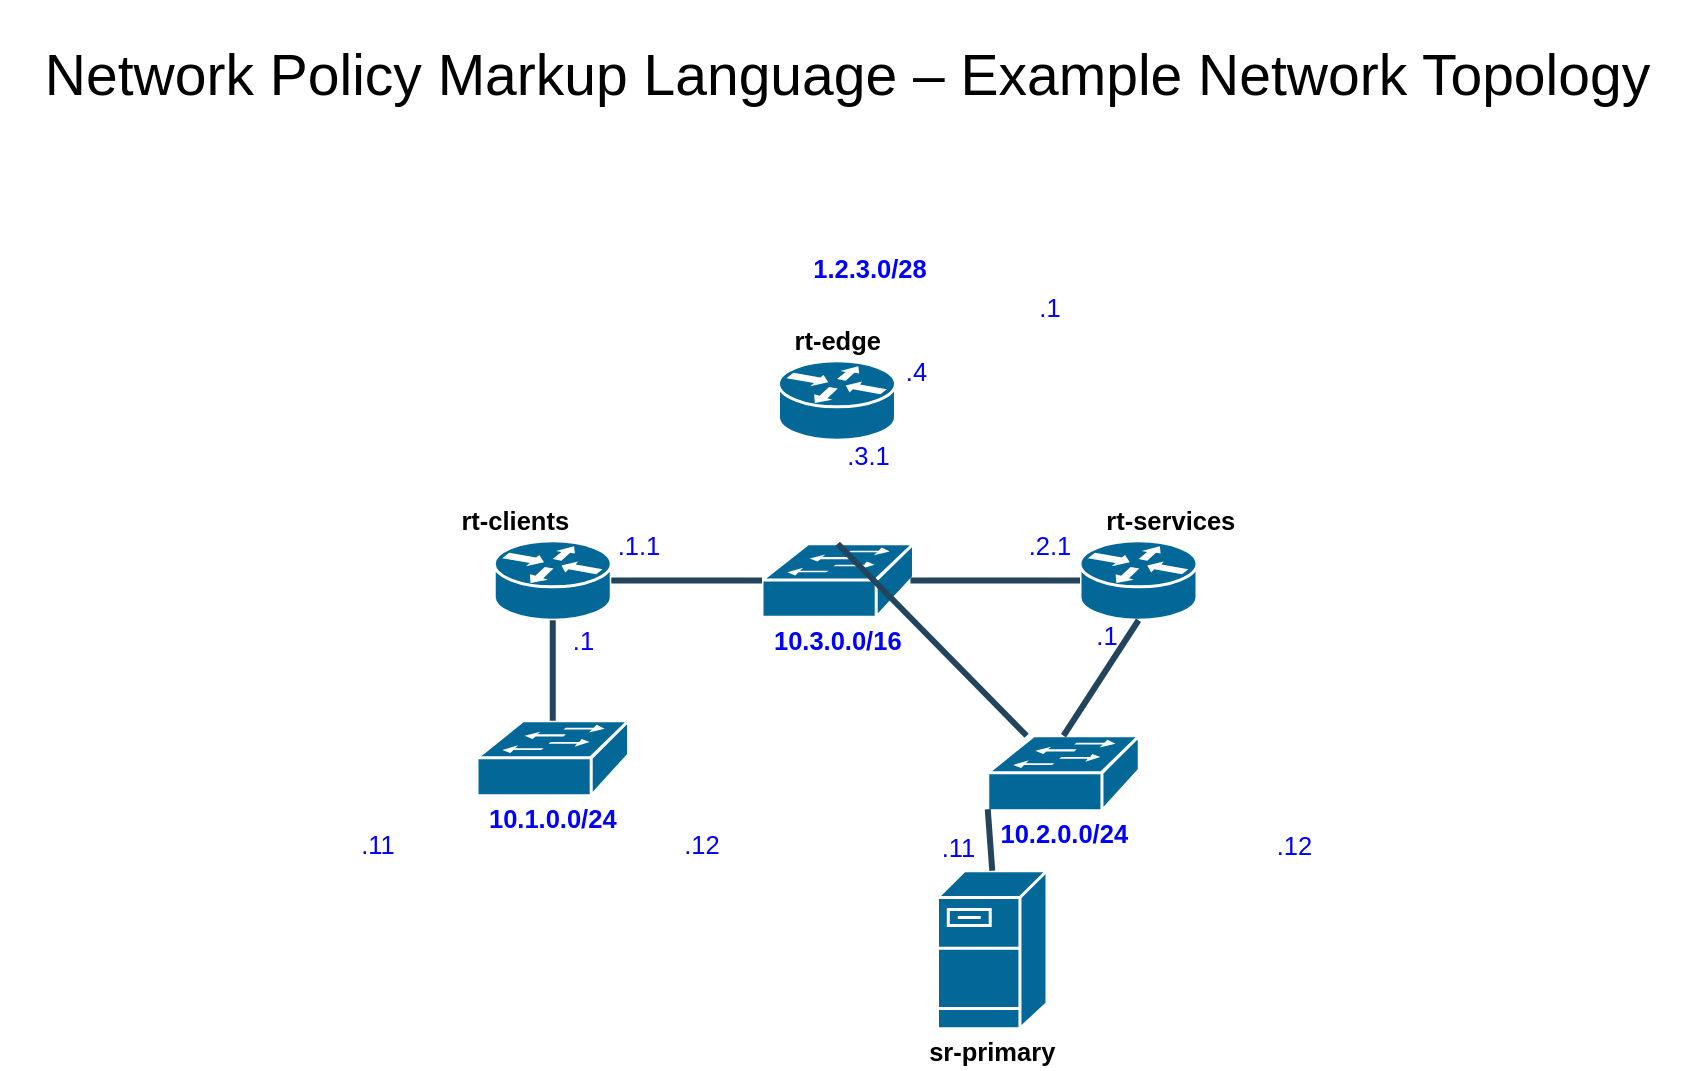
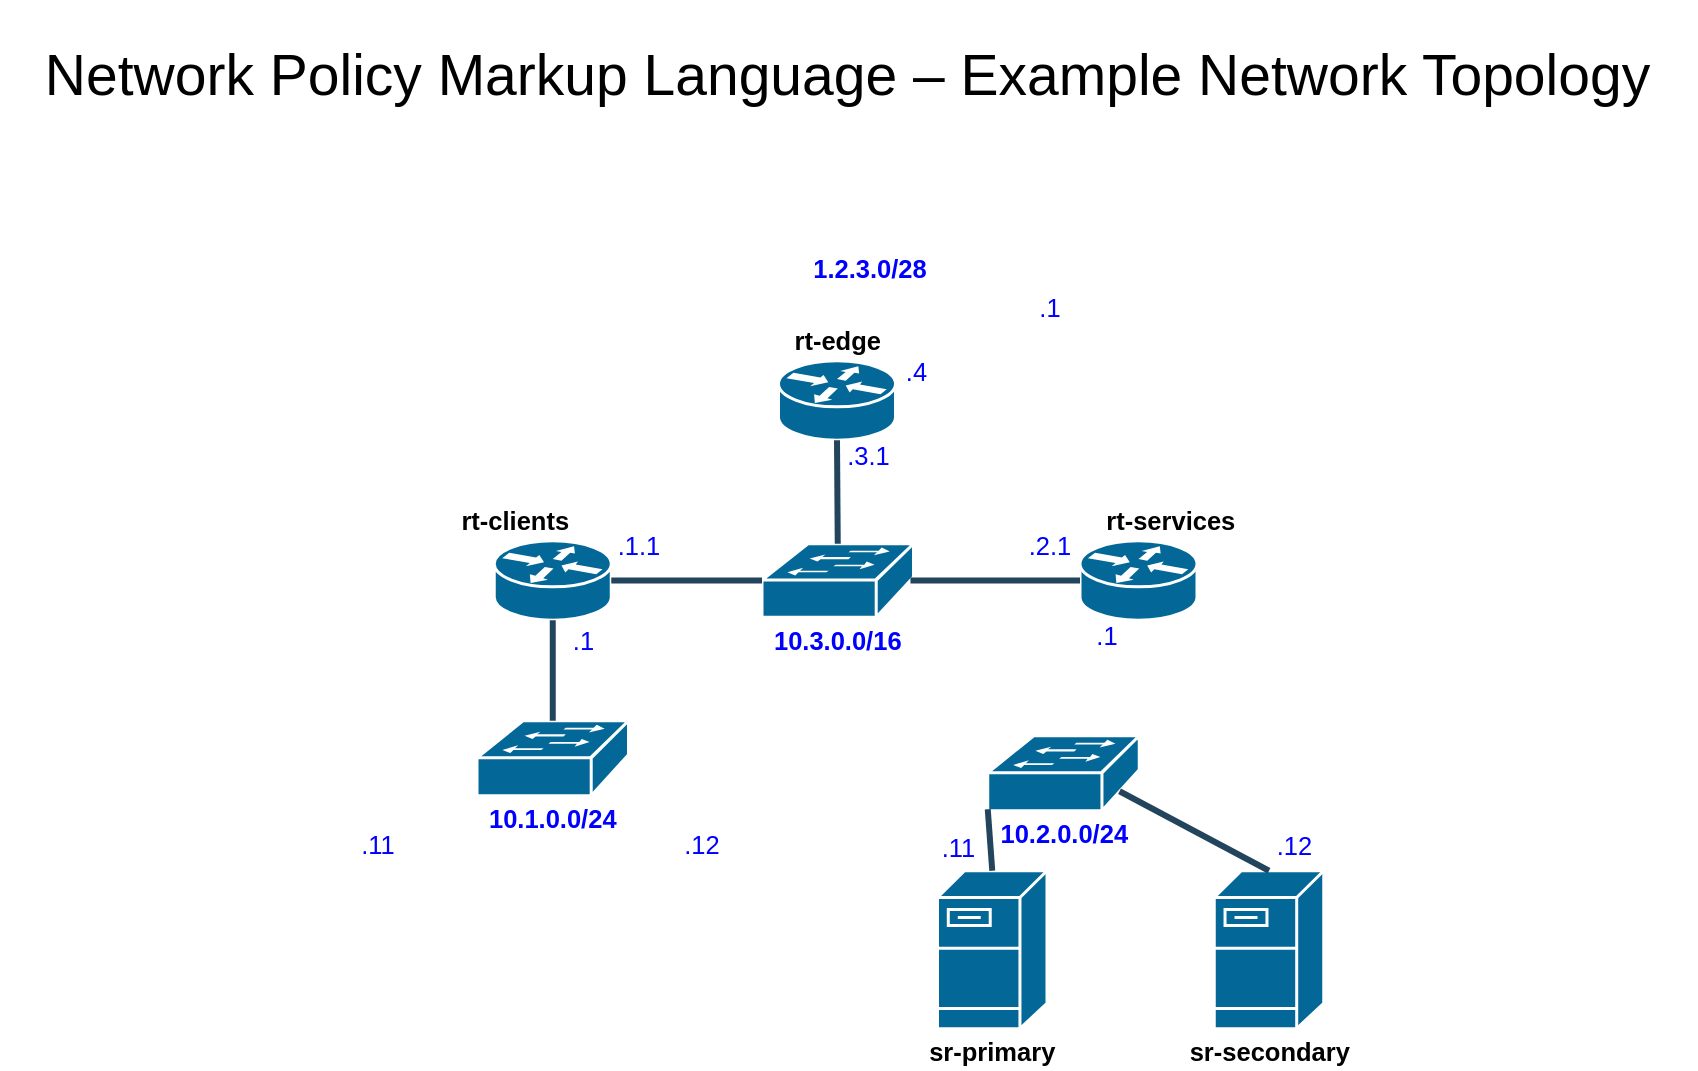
(958, 666) -> (837, 493)
(1101, 678) -> none
none -> (1195, 831)
none -> (1269, 950)
